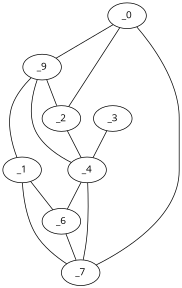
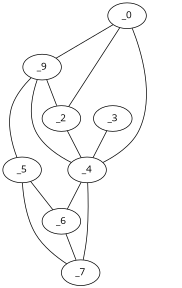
(179, 159) -> (146, 103)
(22, 170) -> (22, 170)
